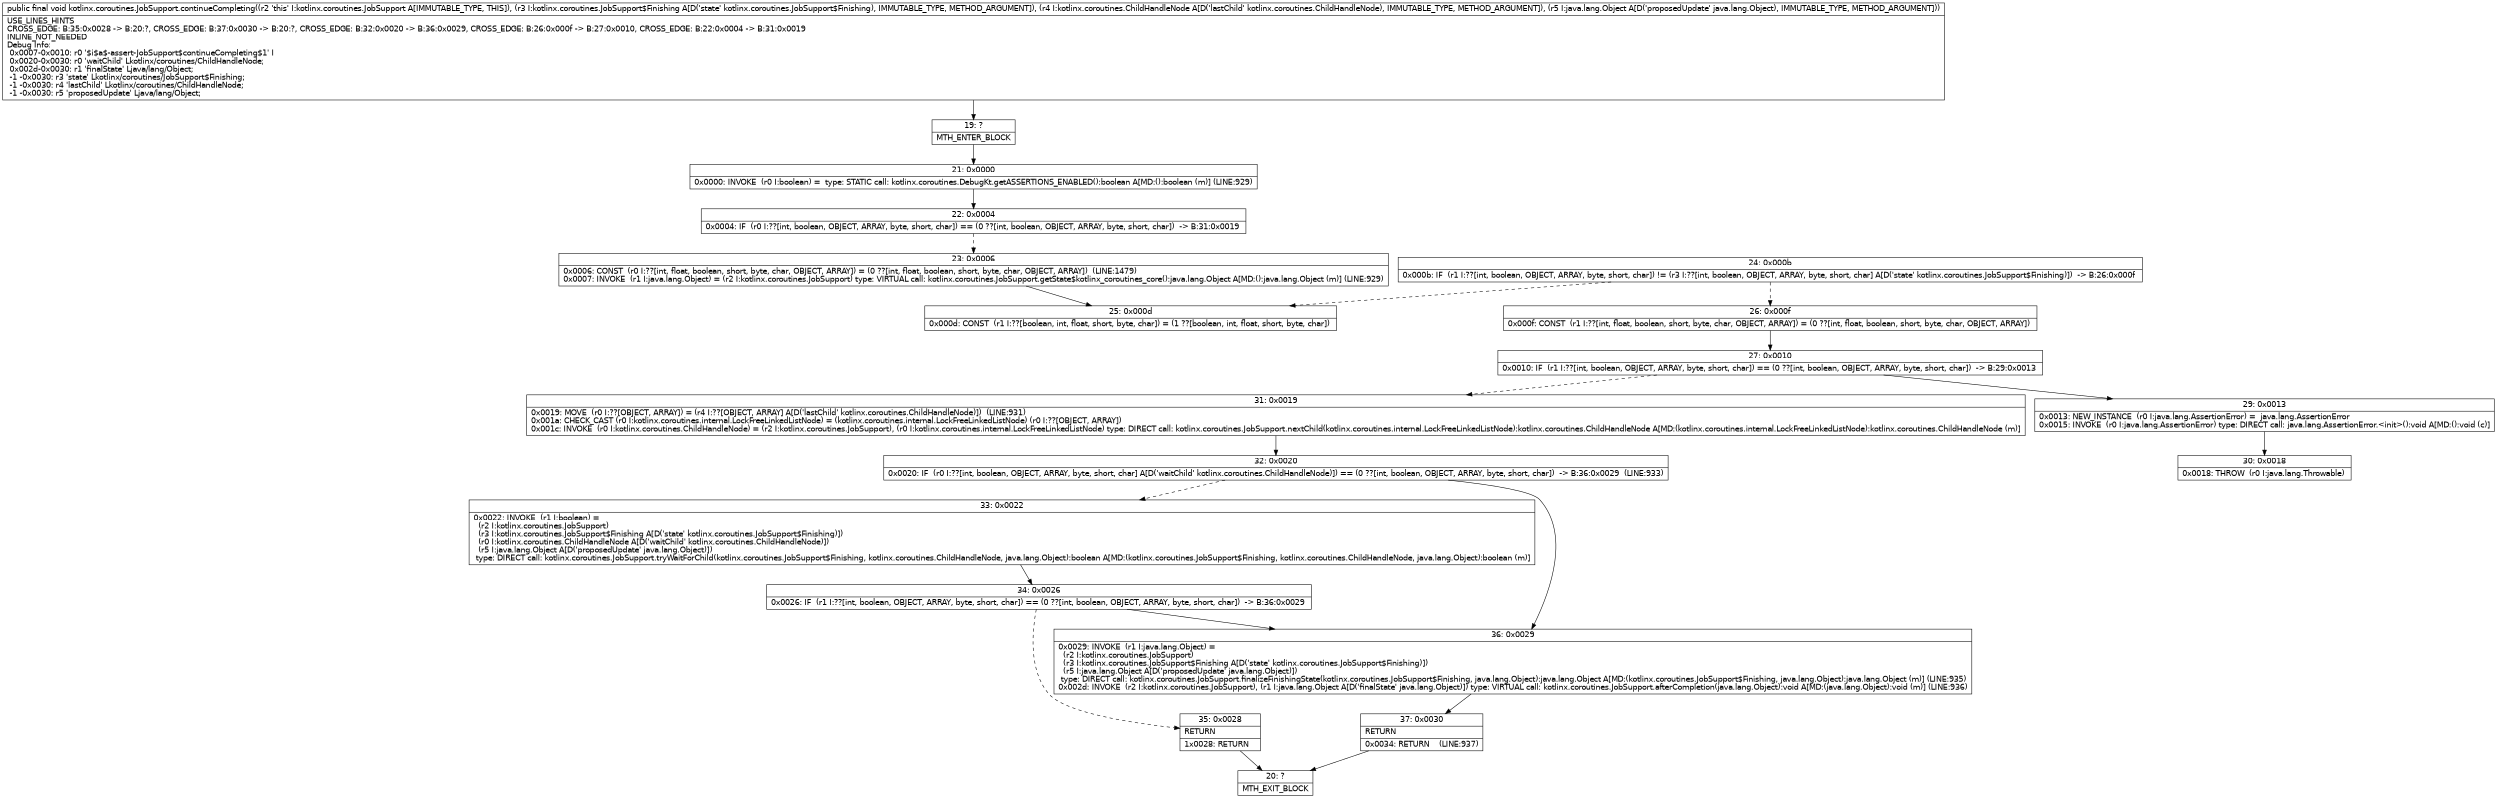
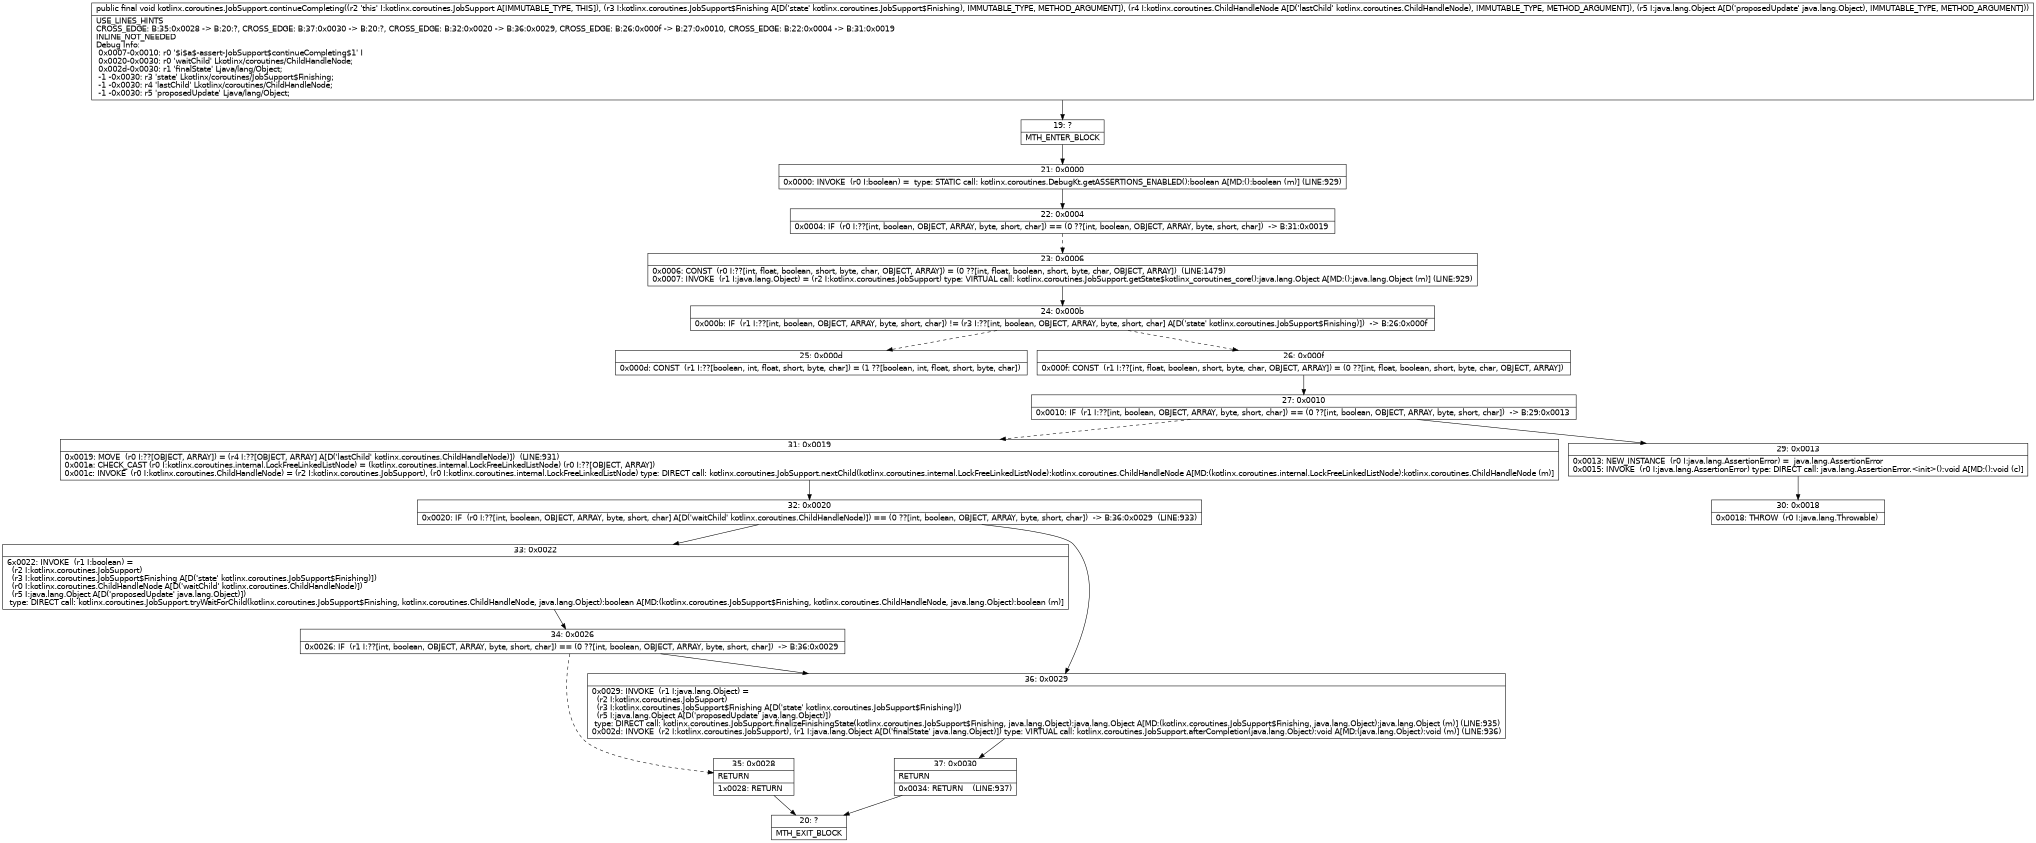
(1056, 295) -> (1063, 293)
(1185, 489) -> (719, 534)
(538, 518) -> (71, 563)
